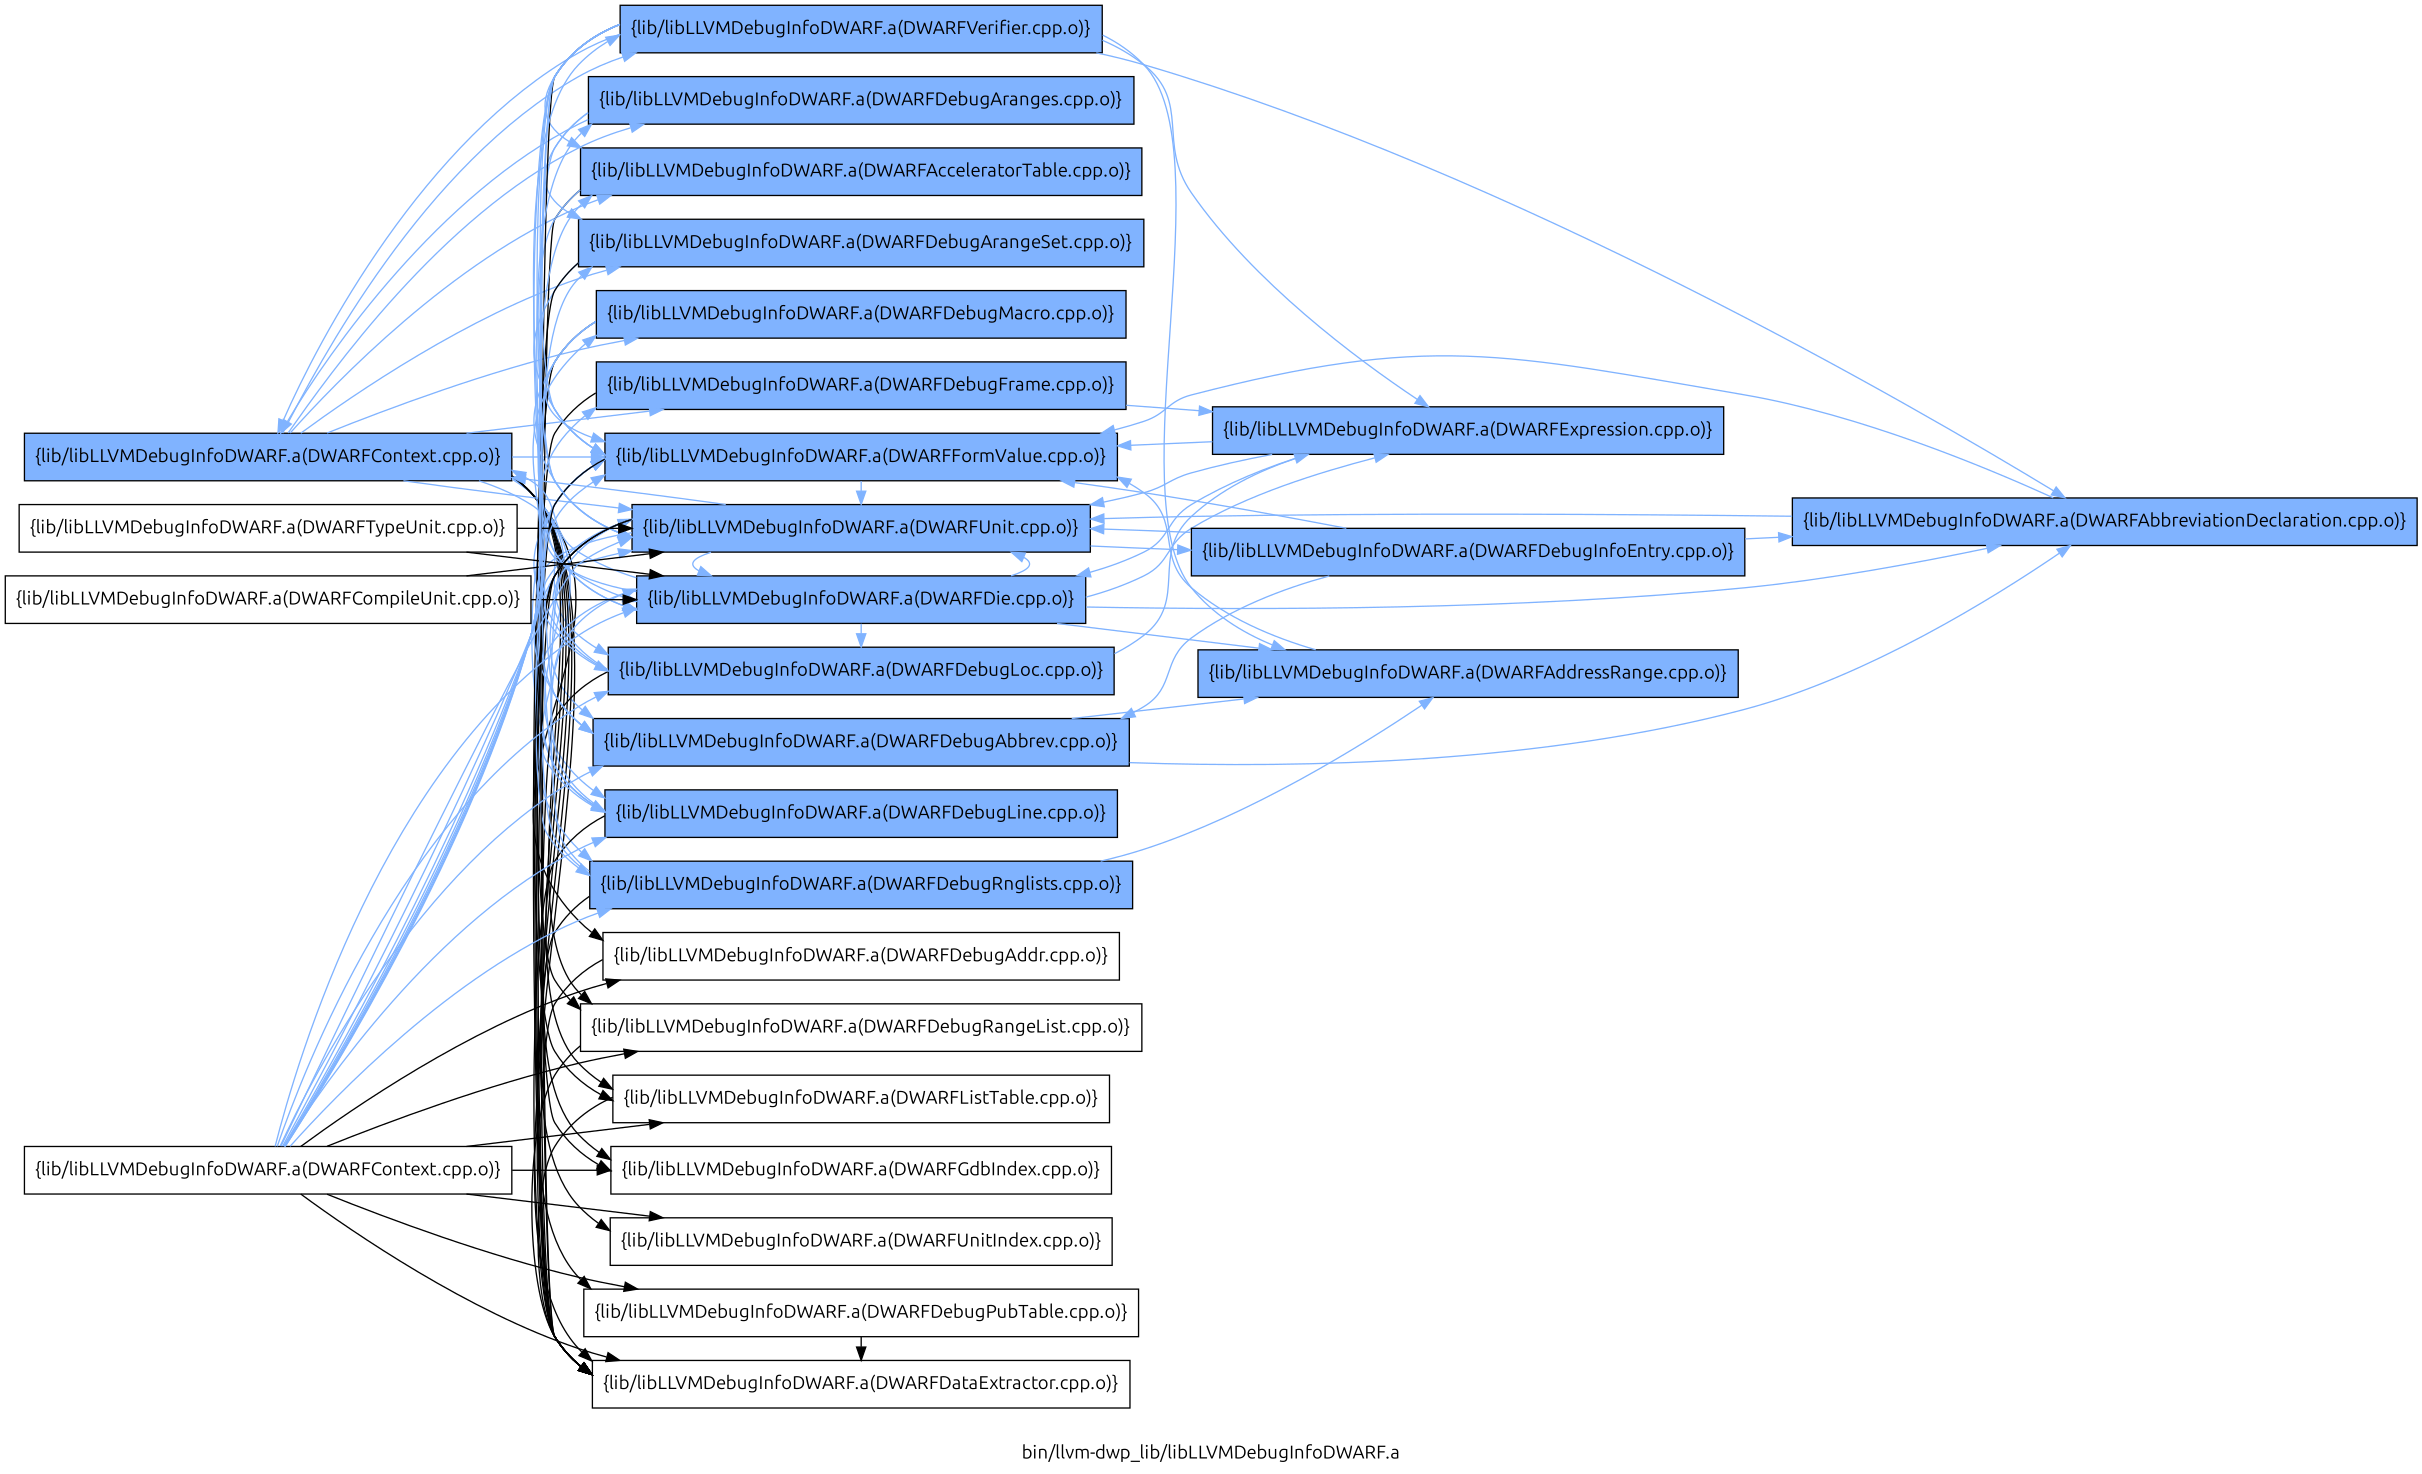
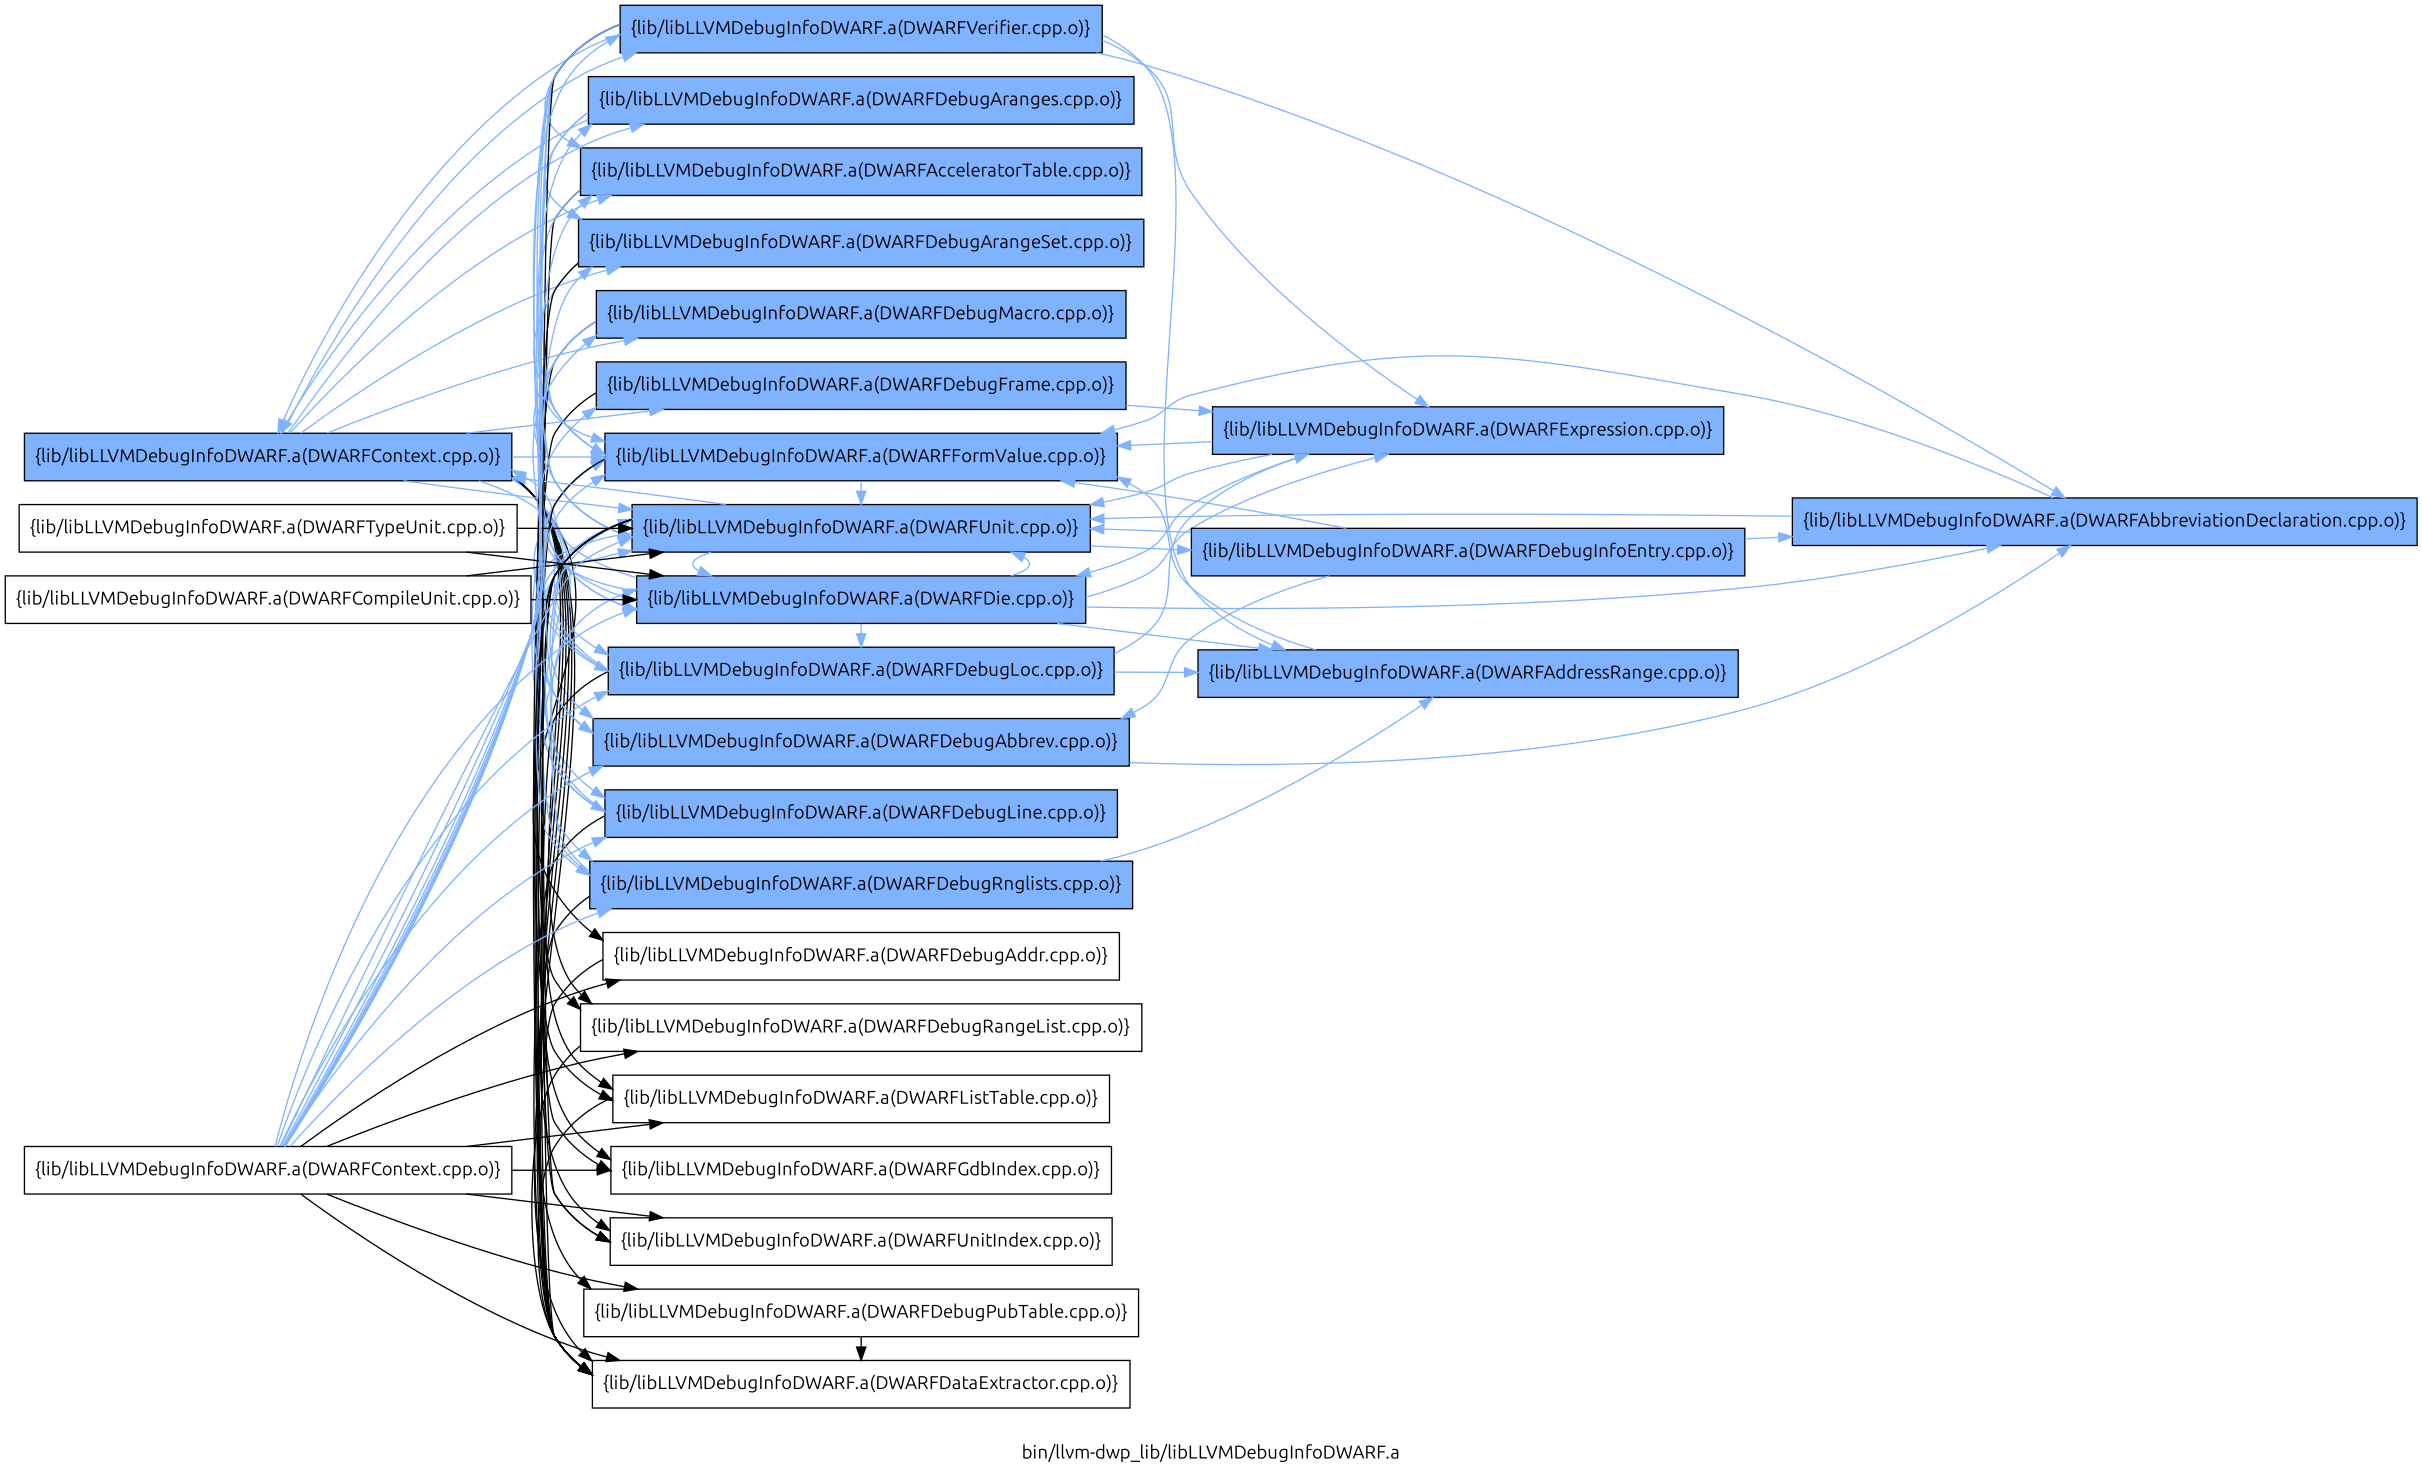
(538, 683) -> none
(541, 684) -> (543, 623)
(1158, 709) -> (1149, 672)
none -> (541, 867)
